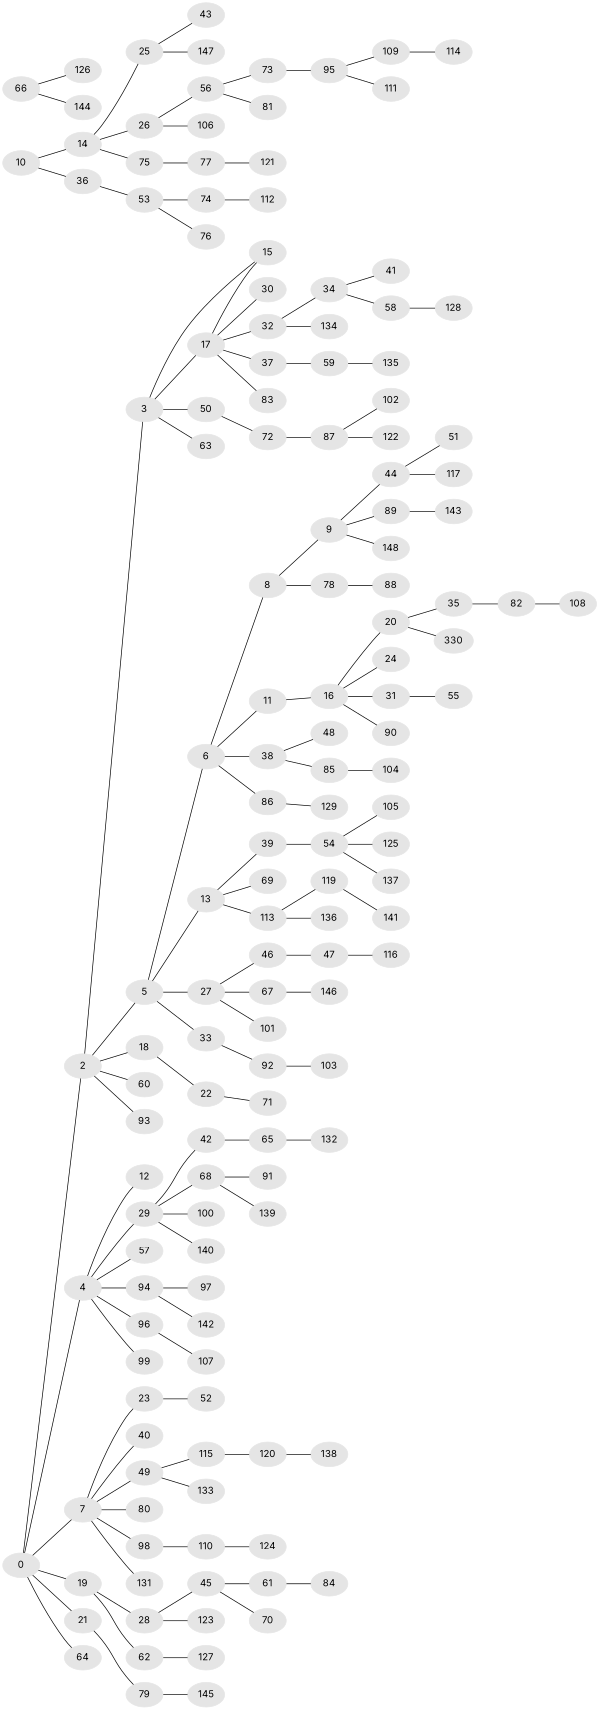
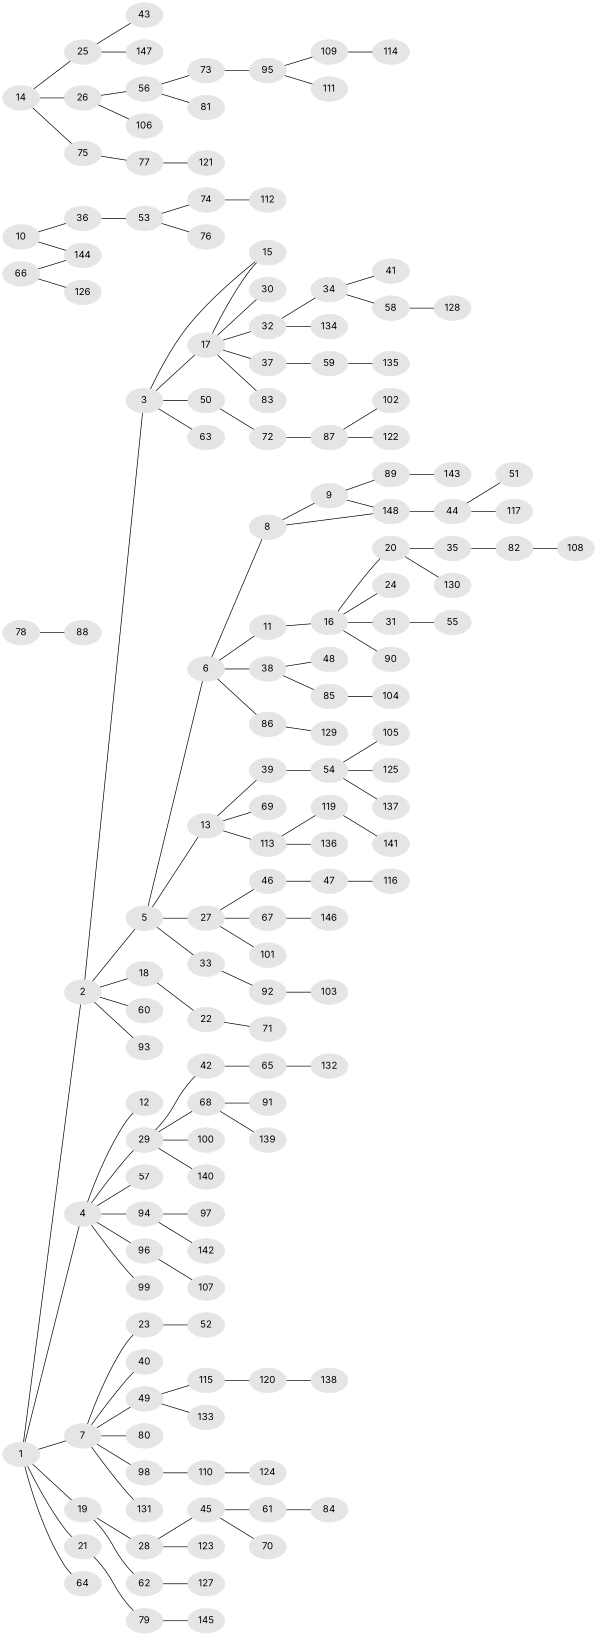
(52, 154) -> (52, 246)
(360, 502) -> (422, 511)
(299, 585) -> (329, 519)
(454, 641) -> (453, 585)
(21, 1565) -> (21, 1454)
